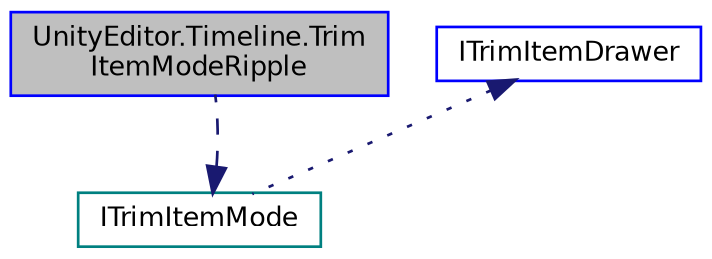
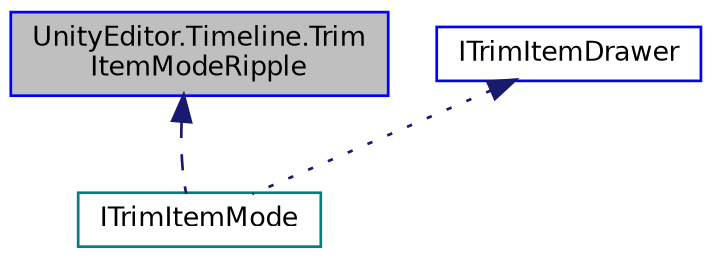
(218, 131) -> (182, 158)
